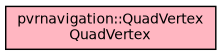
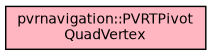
(111, 28) -> (106, 28)
